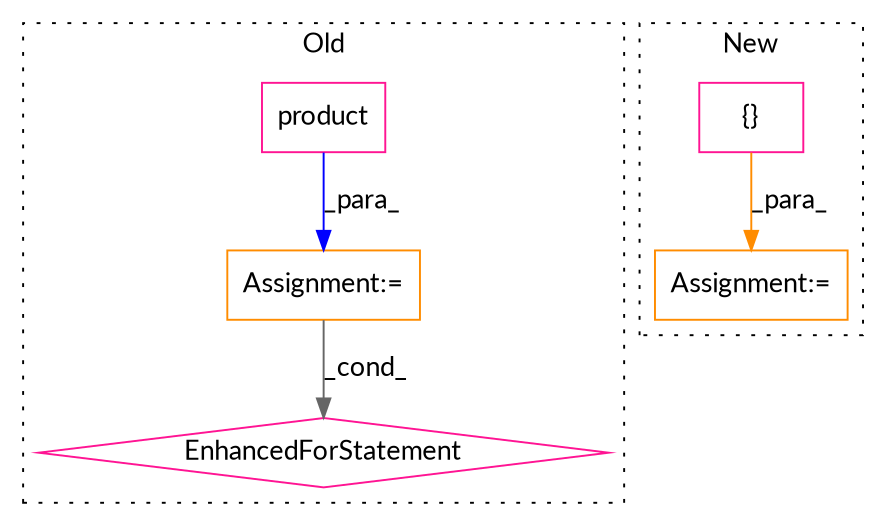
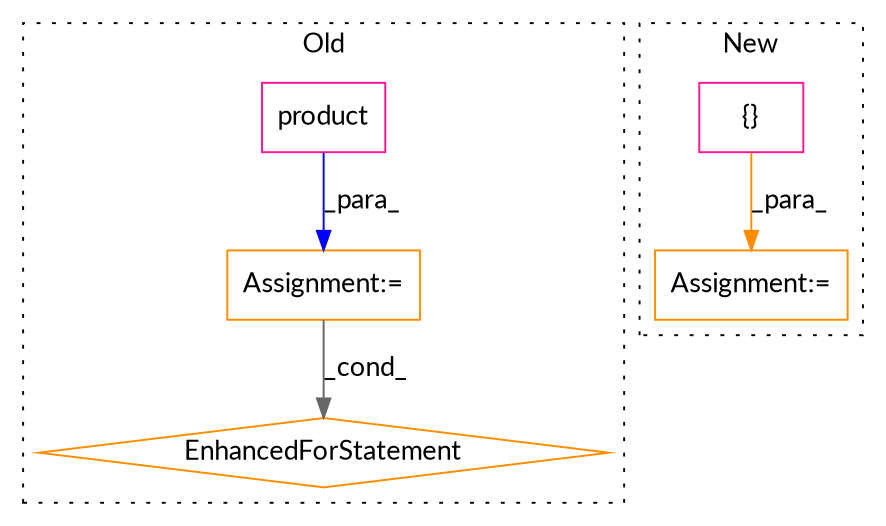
(324, 453) -> (324, 453)
